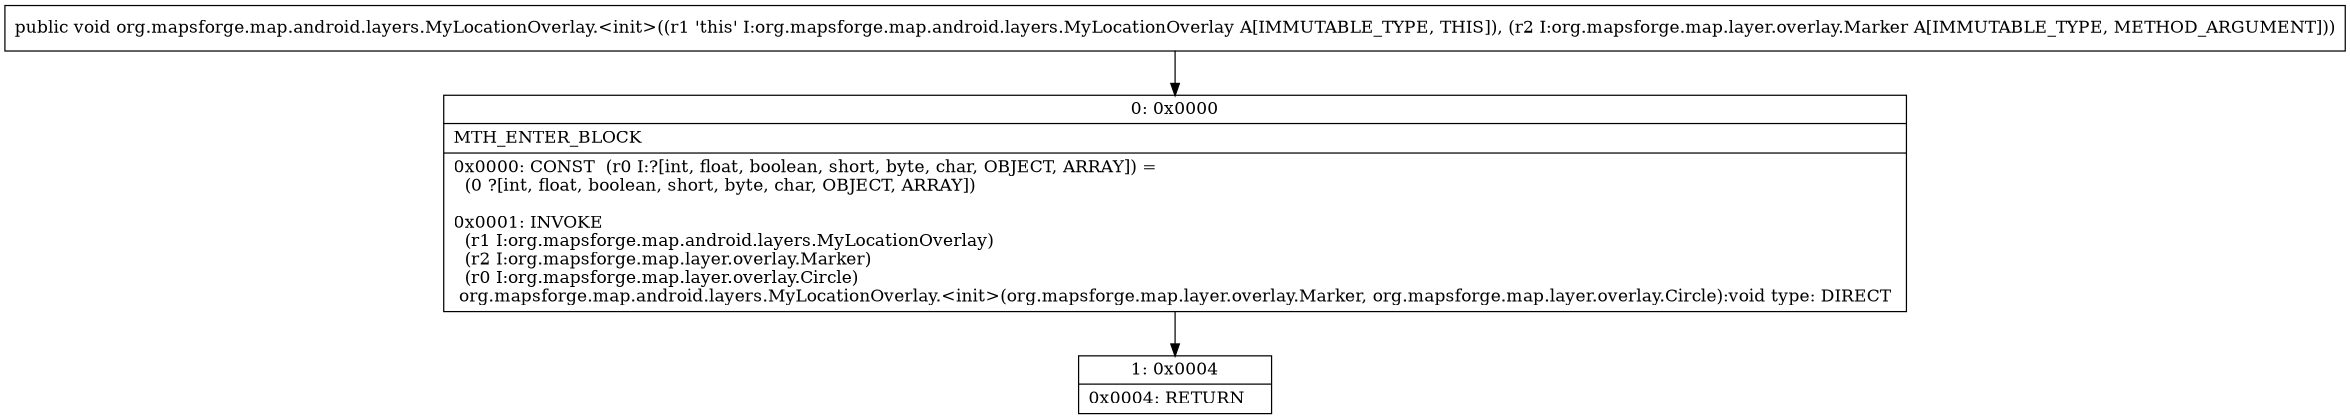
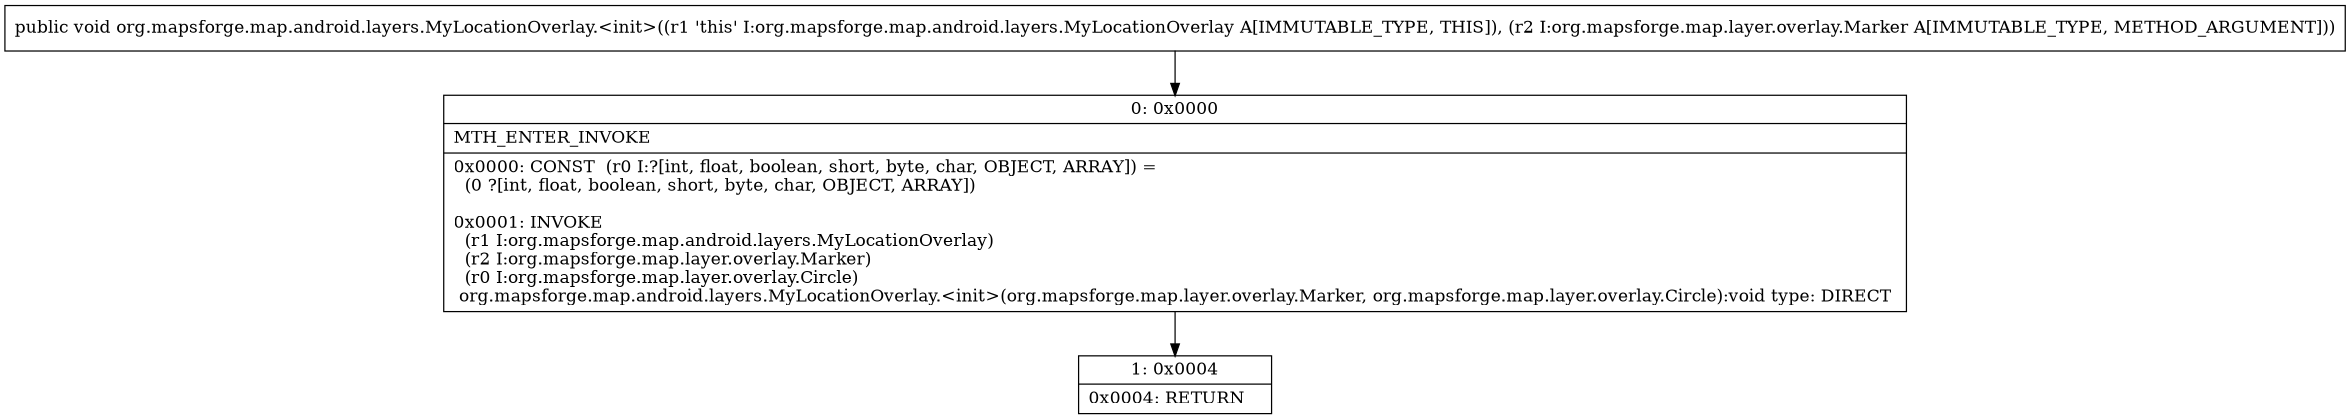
(548, 138) -> (553, 138)
